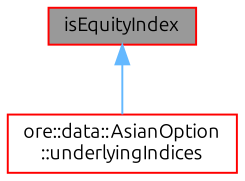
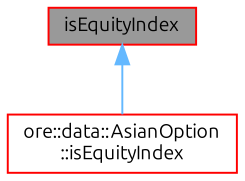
(122, 144) -> (122, 144)
